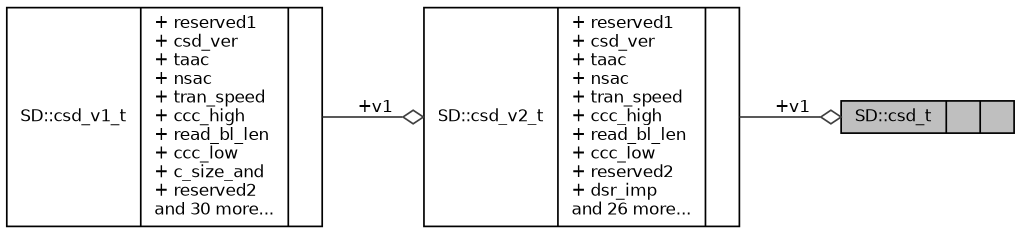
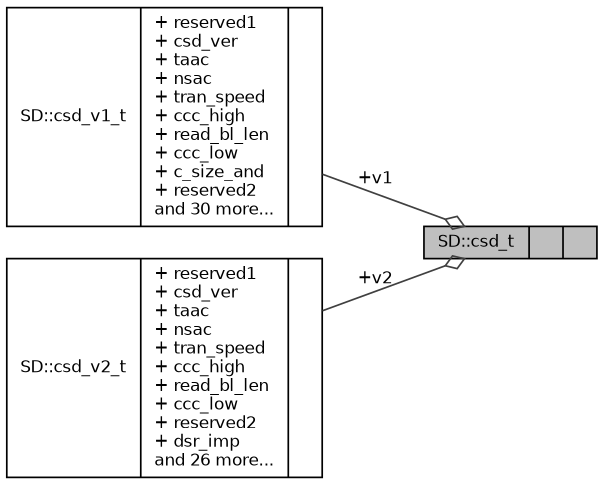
(790, 108) -> (373, 279)
(362, 117) -> (384, 197)
